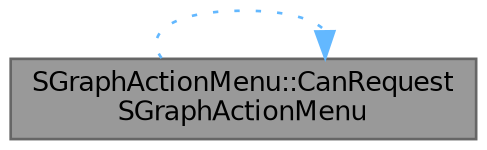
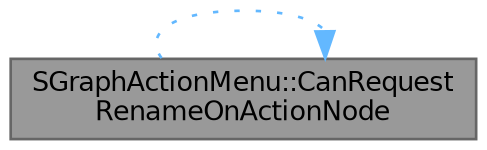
(243, 99) -> (243, 99)
